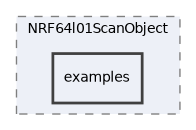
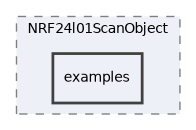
(98, 30) -> (98, 30)
